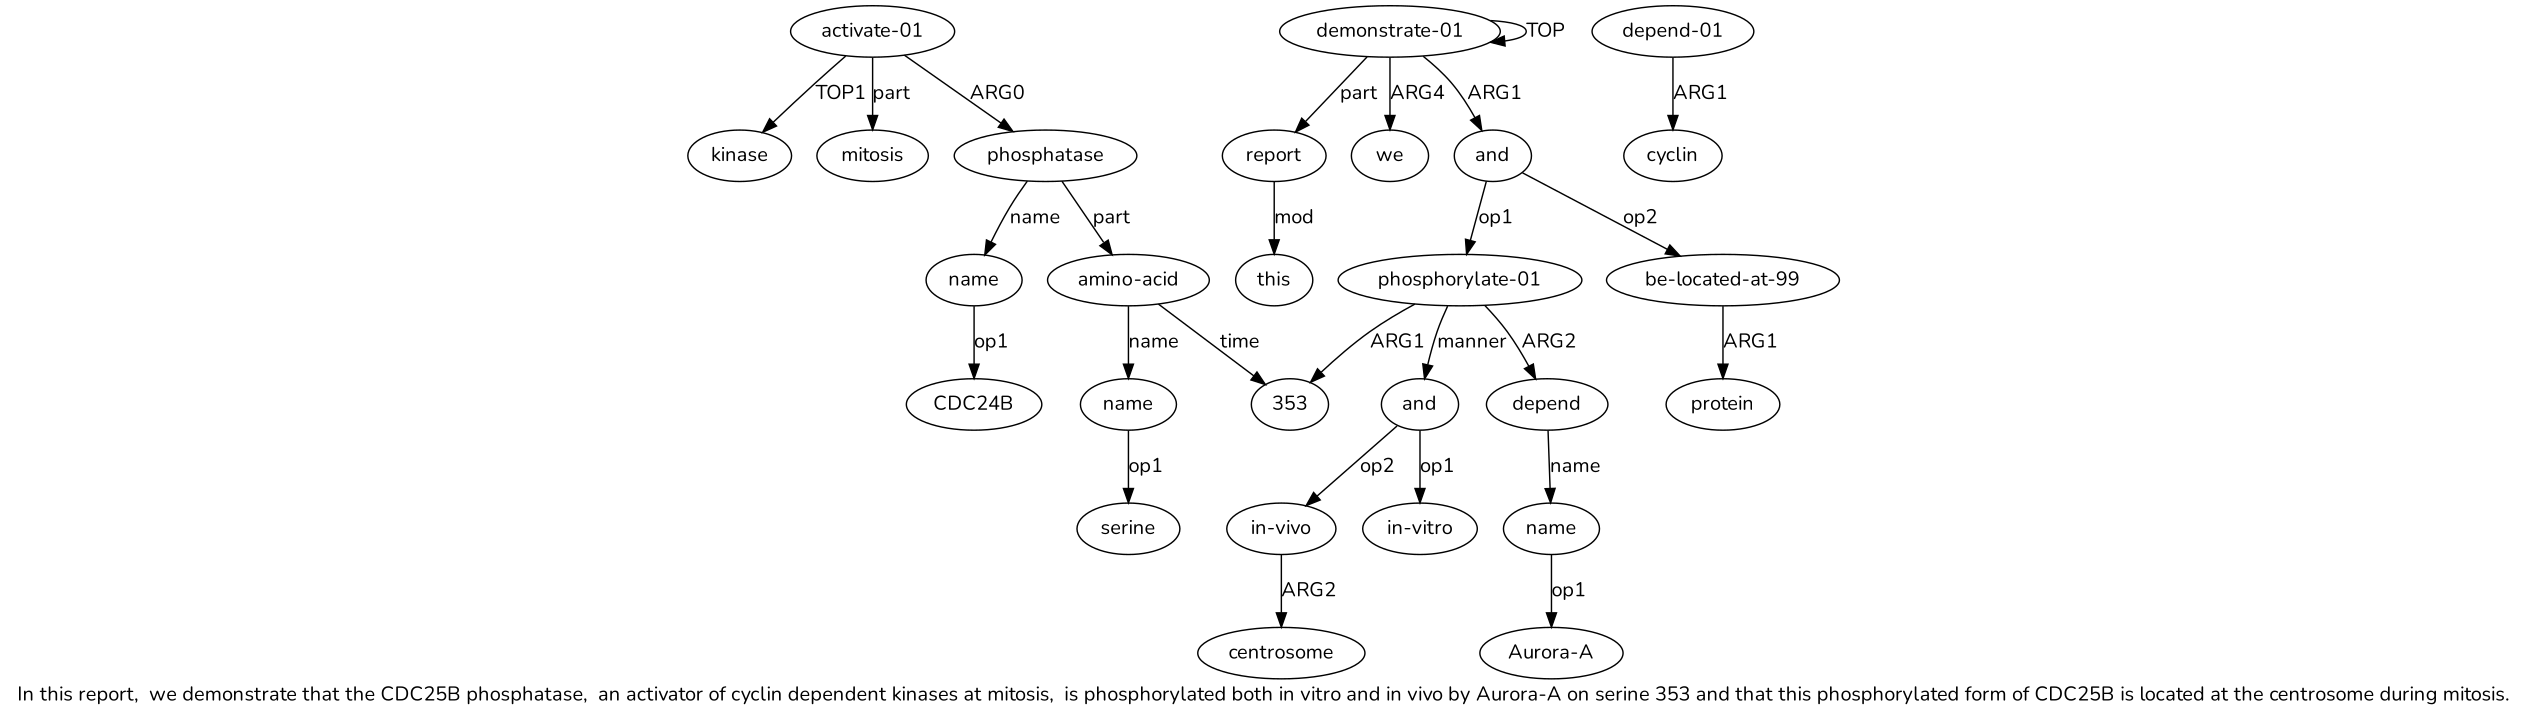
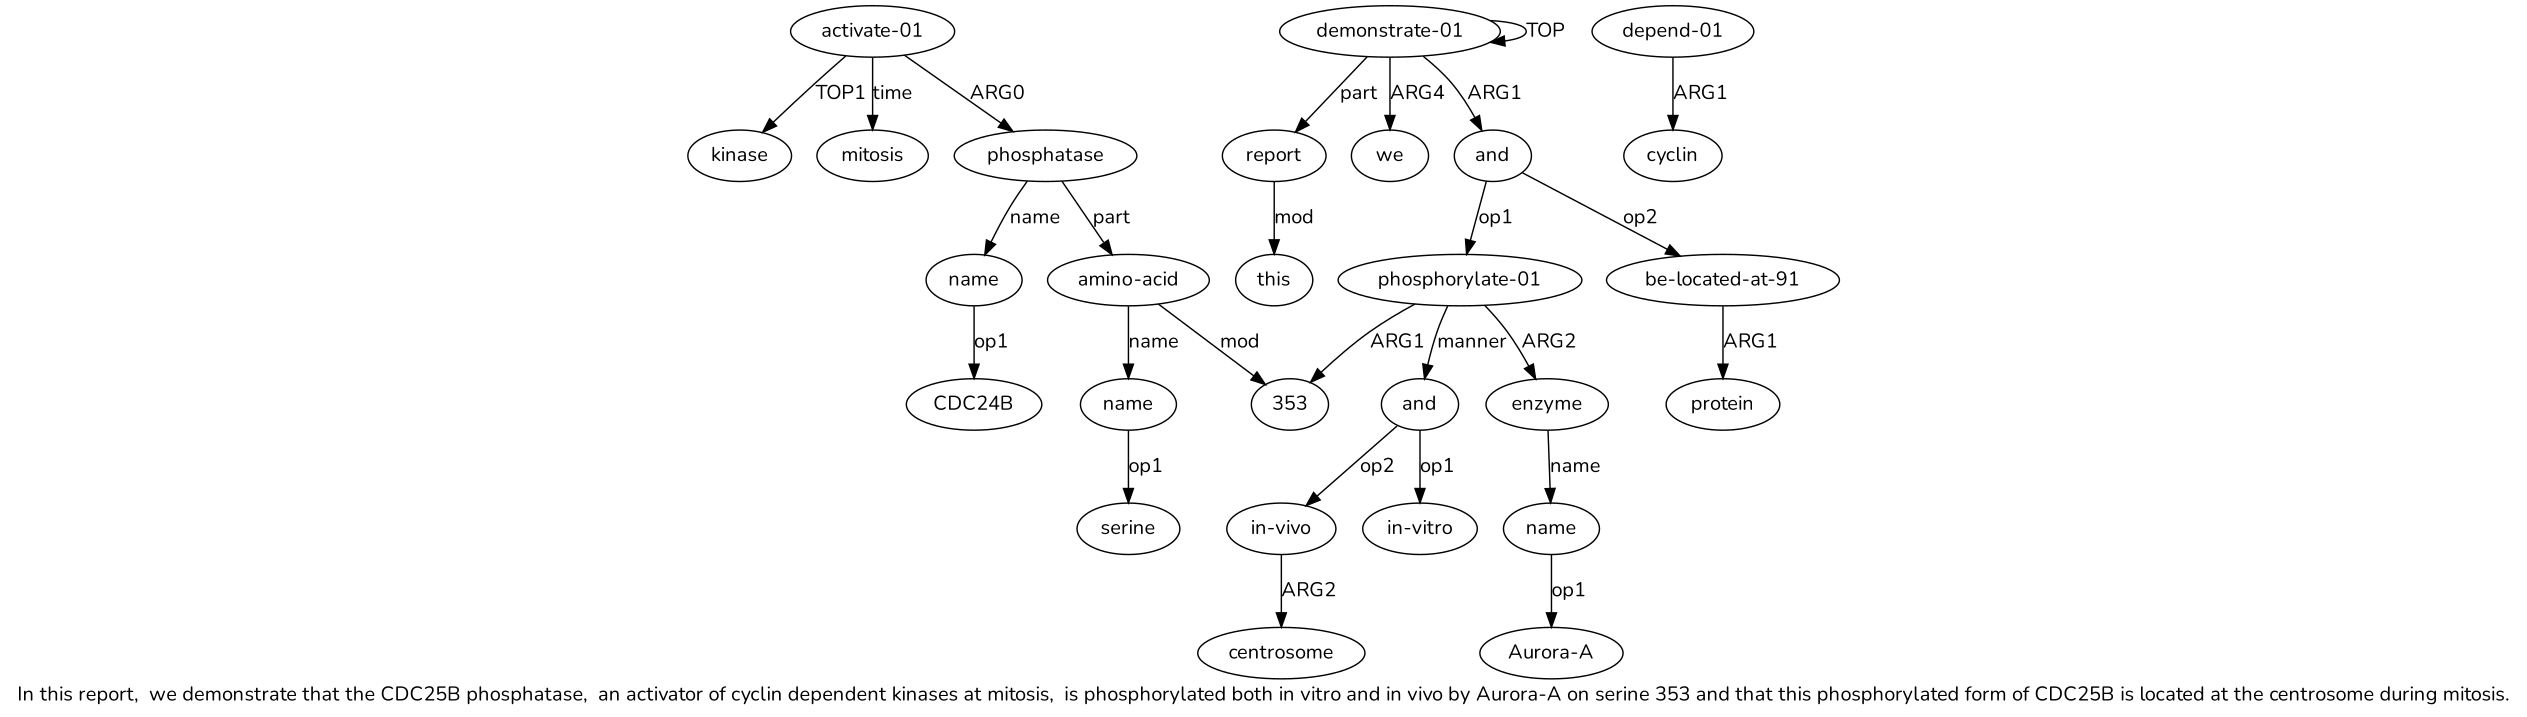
(892, 94) -> (893, 94)
(1723, 280) -> (1723, 280)
(1240, 342) -> (1240, 342)
(1547, 404) -> (1547, 404)
